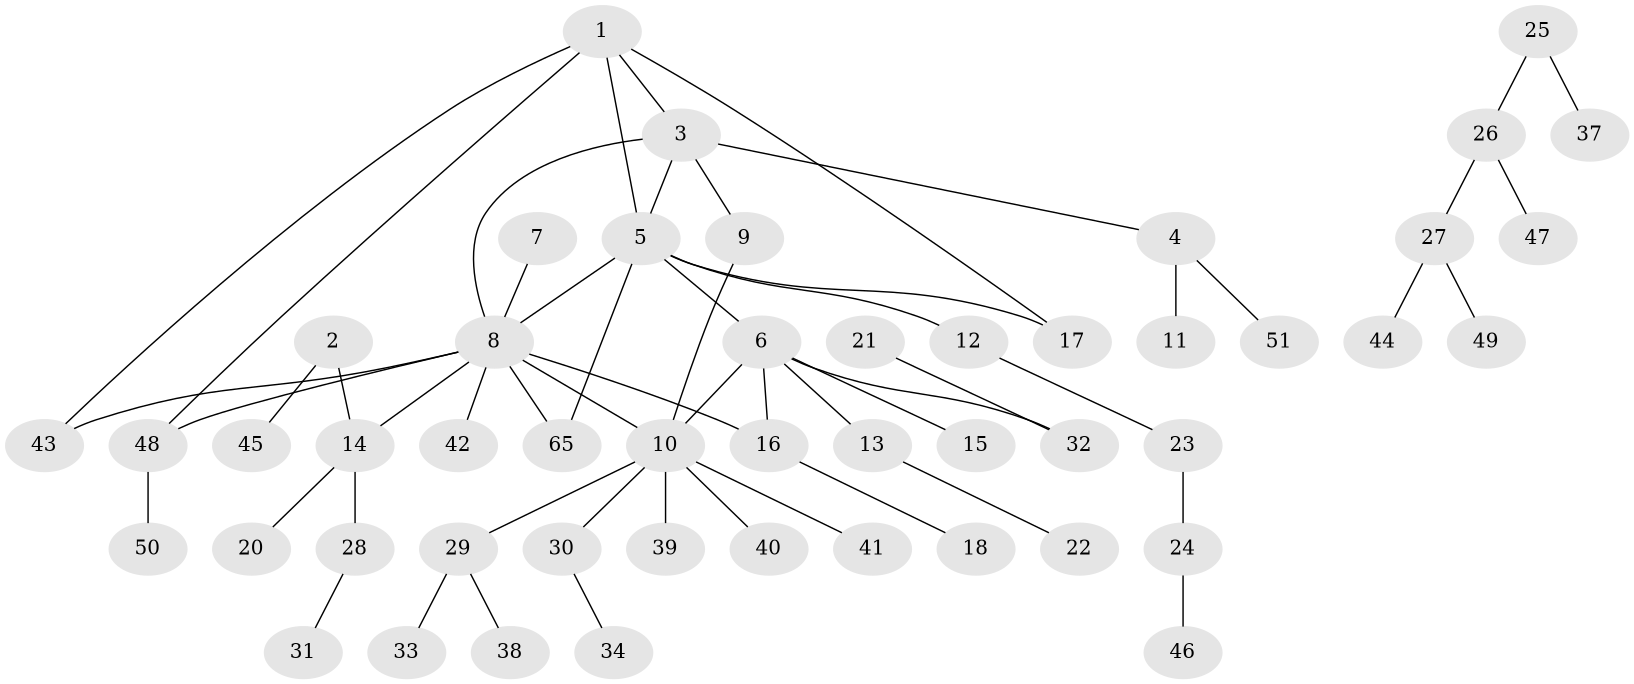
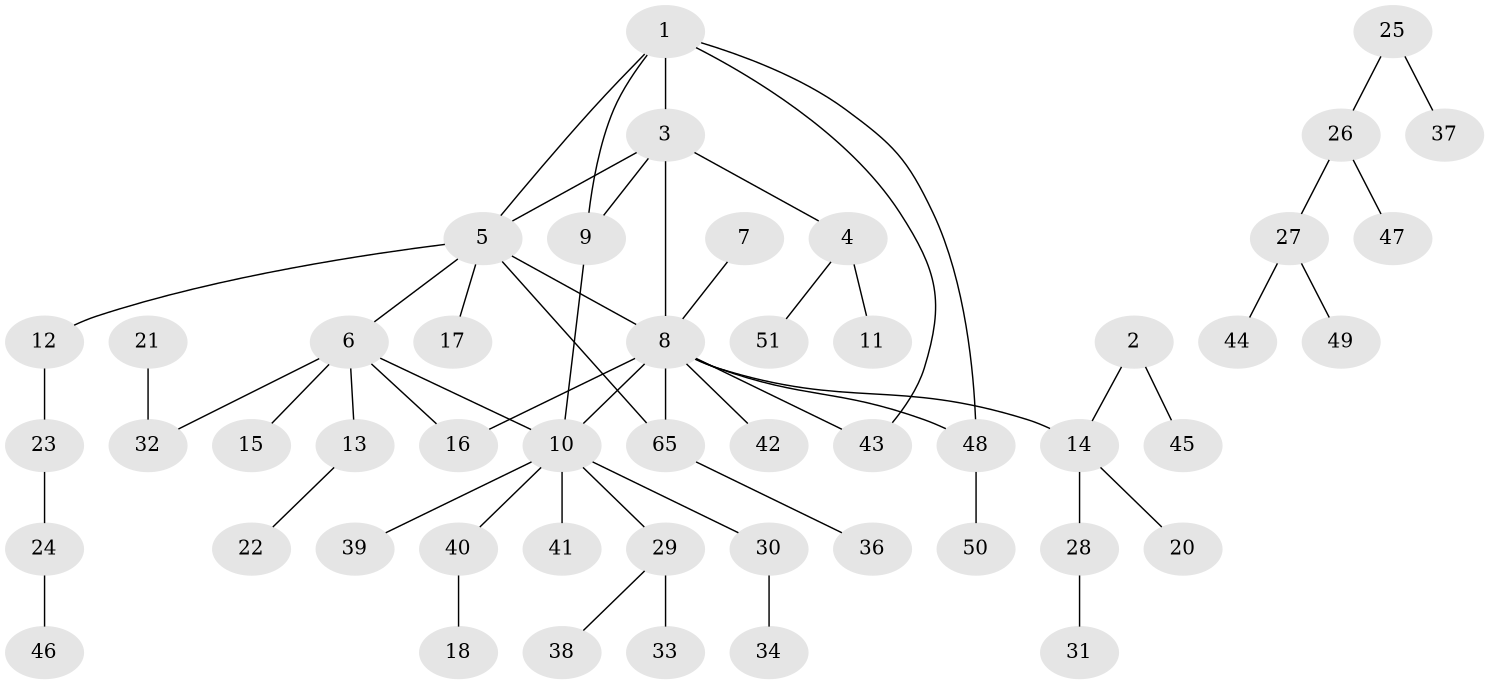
(842, 181) -> (606, 129)
(873, 497) -> (459, 601)
none -> (873, 549)
